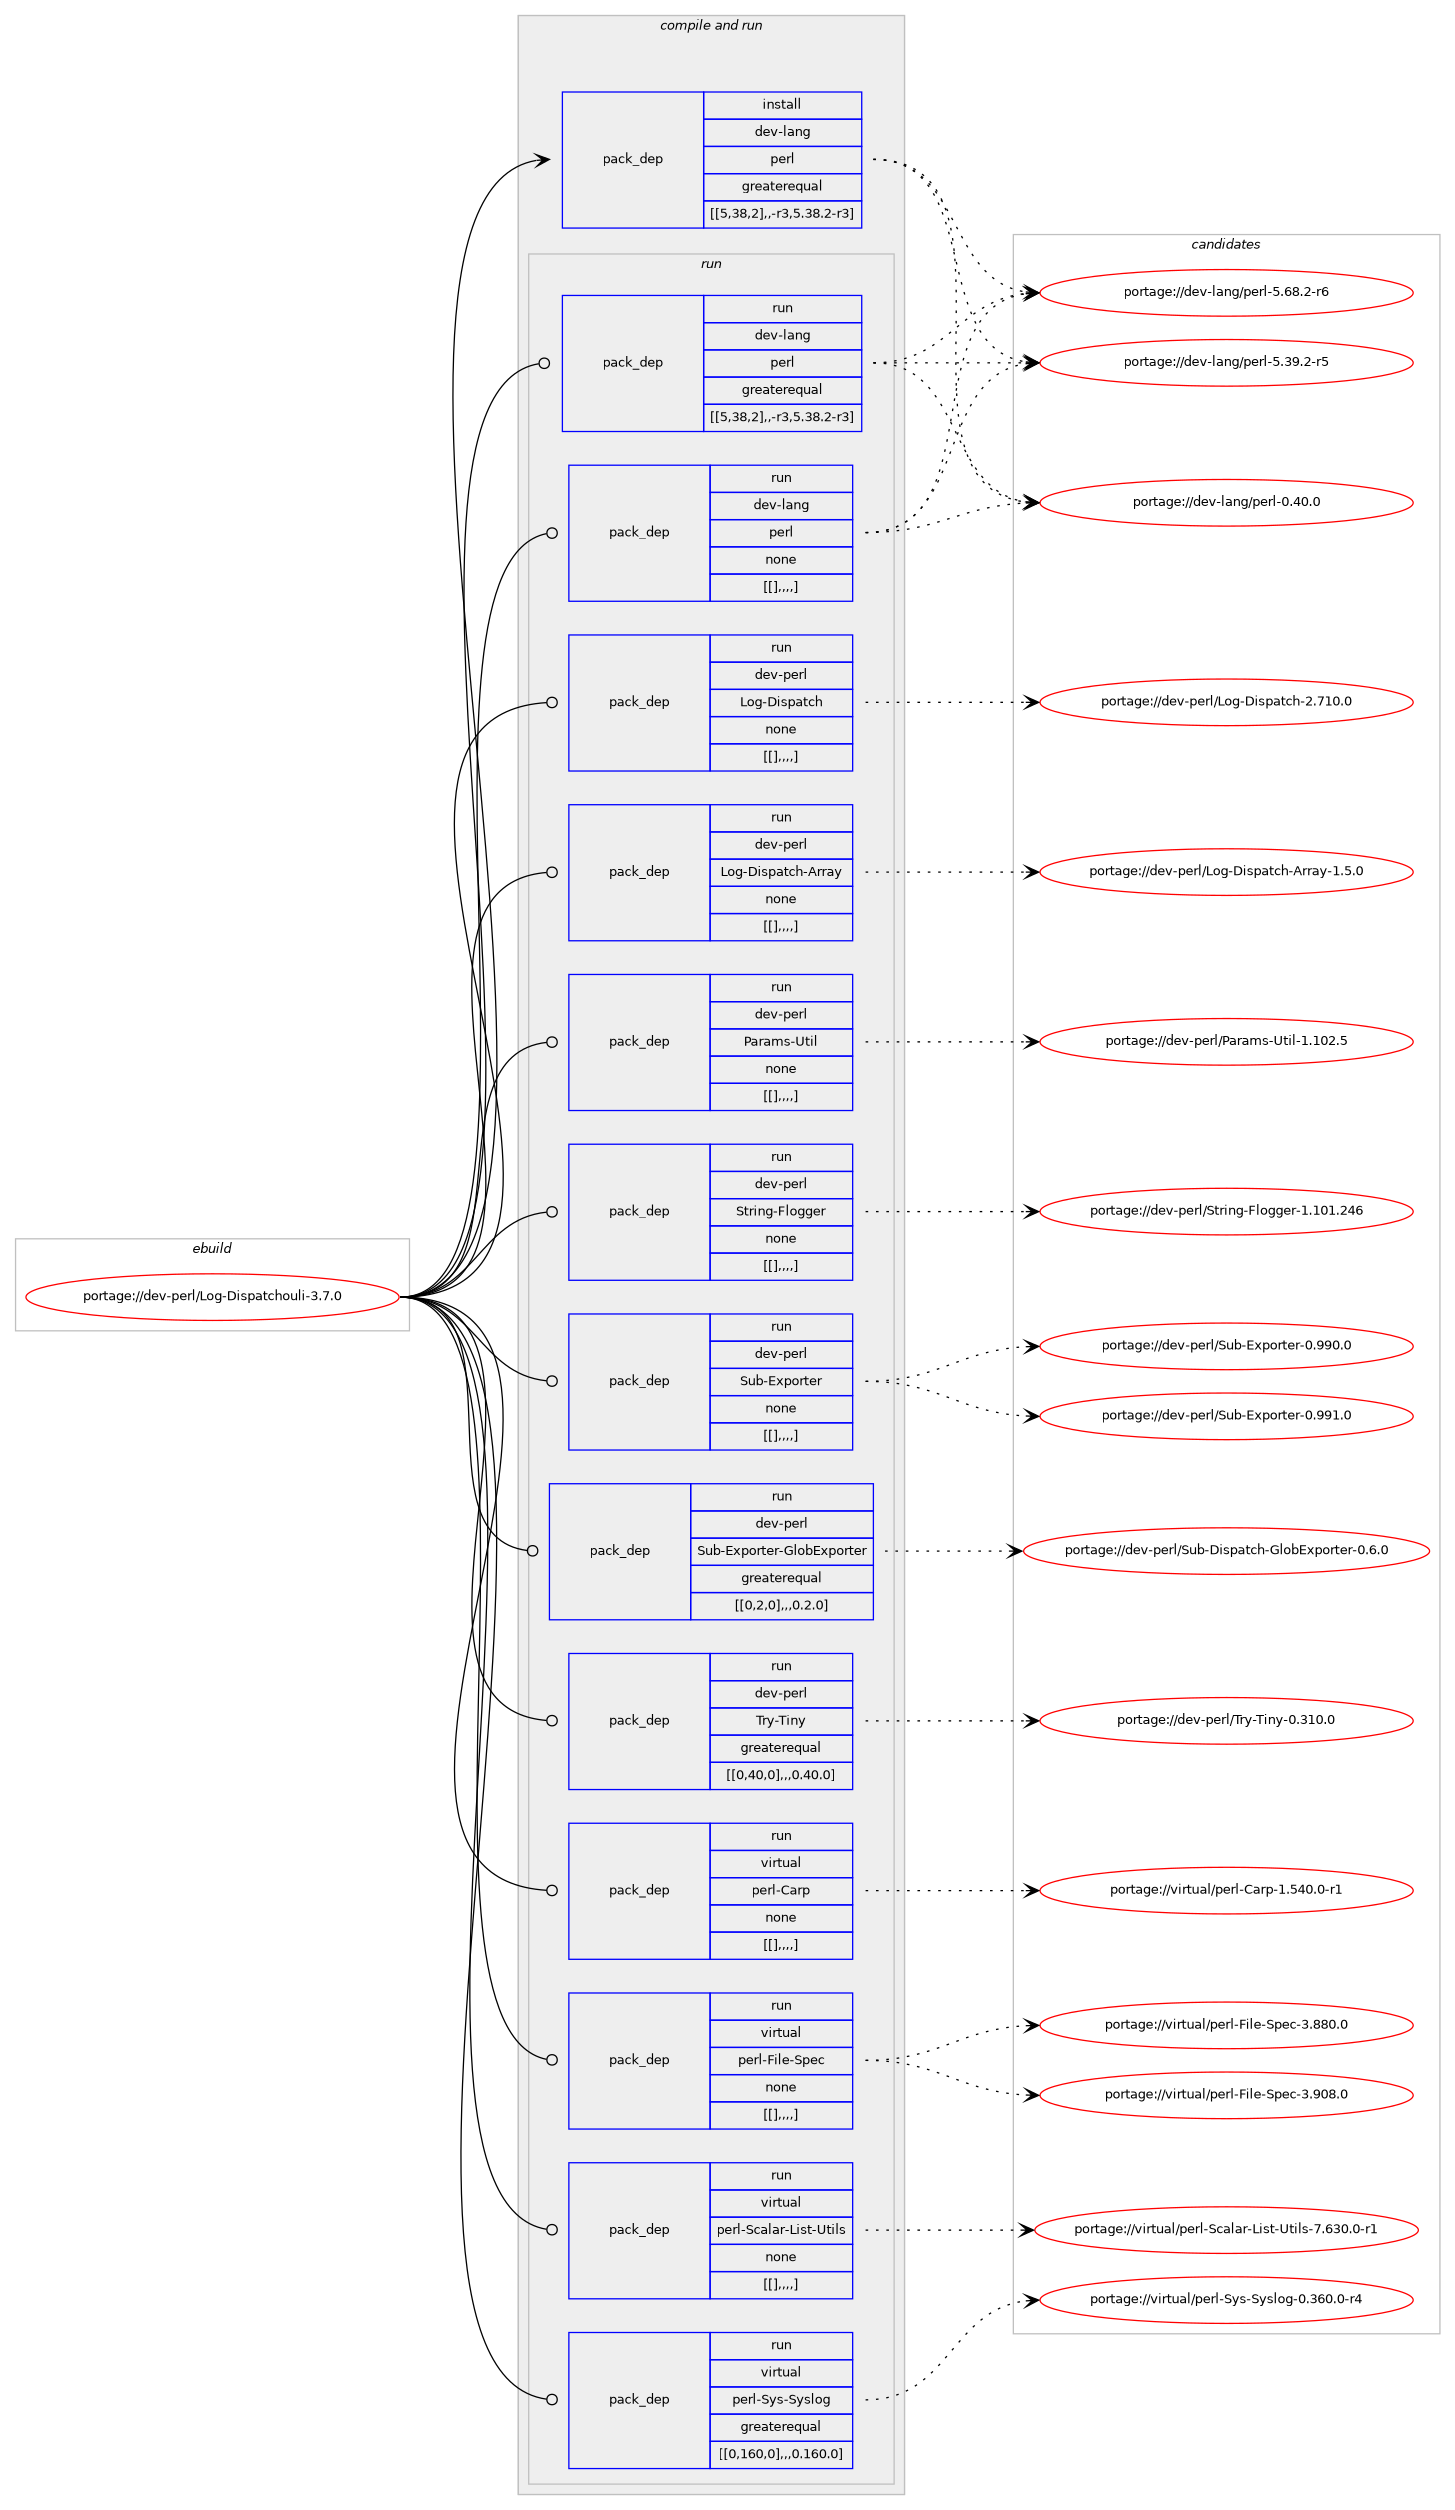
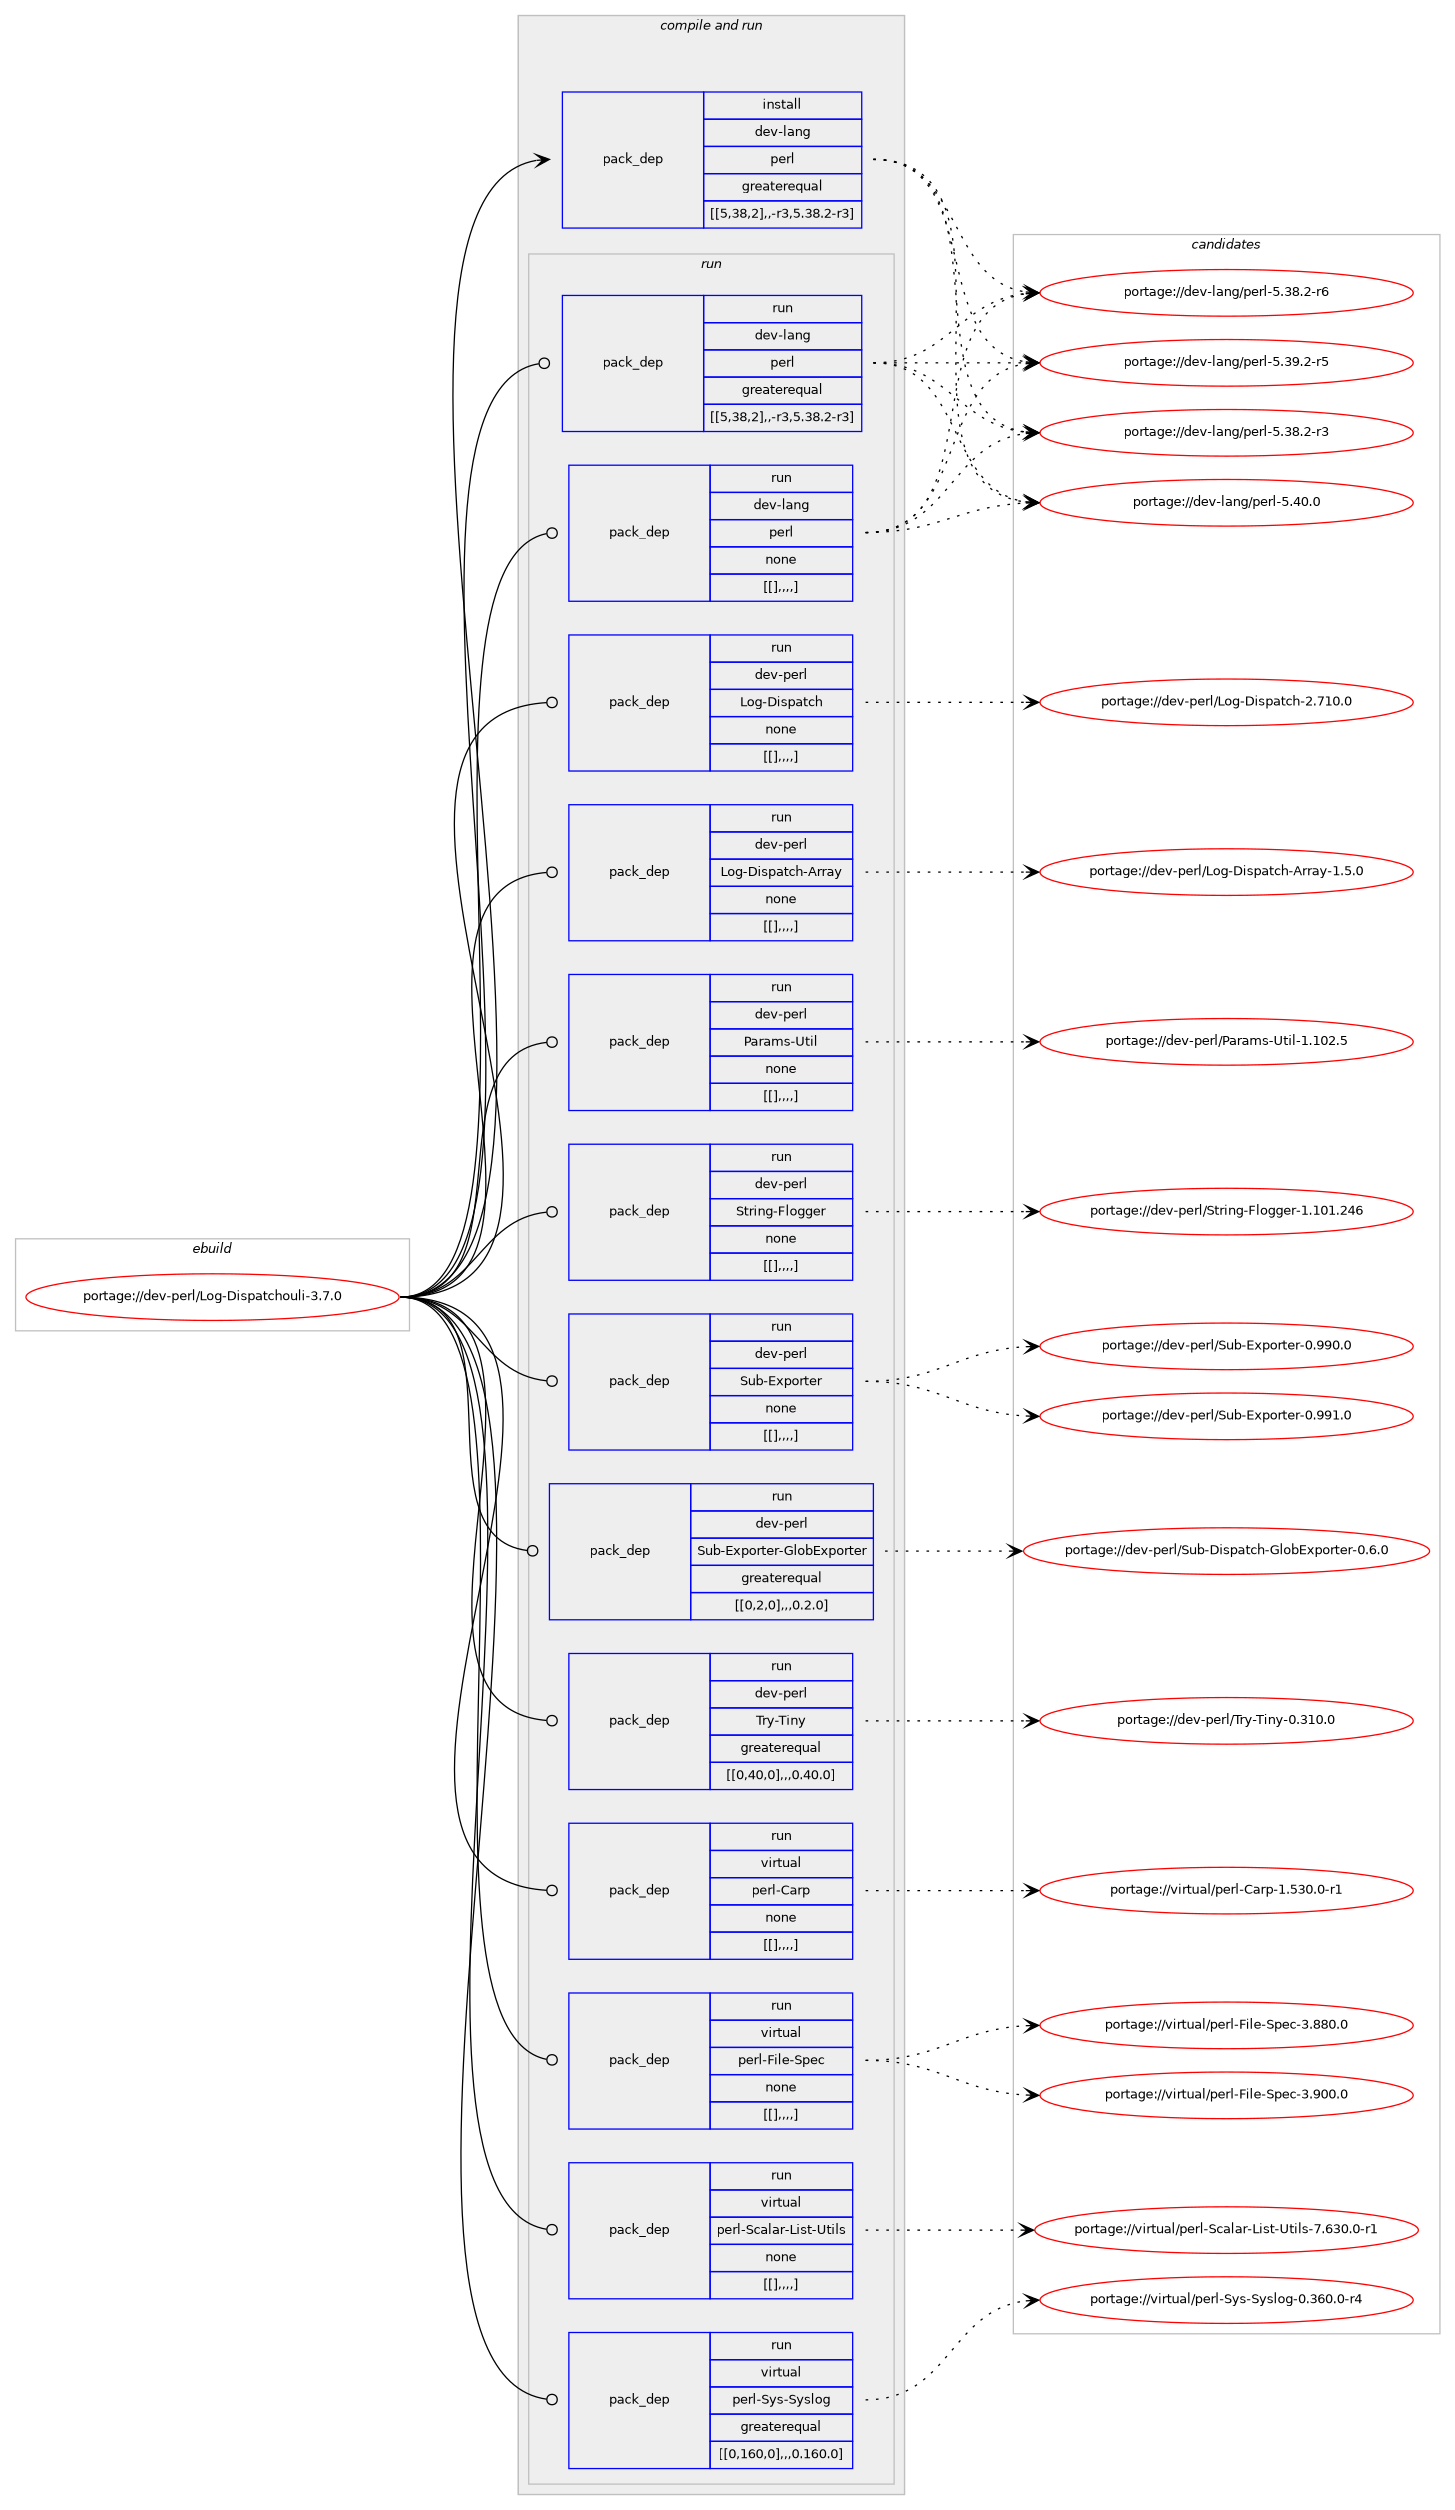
(1227, 293) -> (1227, 293)
none -> (1227, 433)
(1227, 503) -> (1227, 503)
(1227, 1891) -> (1227, 1891)
(1227, 2095) -> (1227, 2095)
